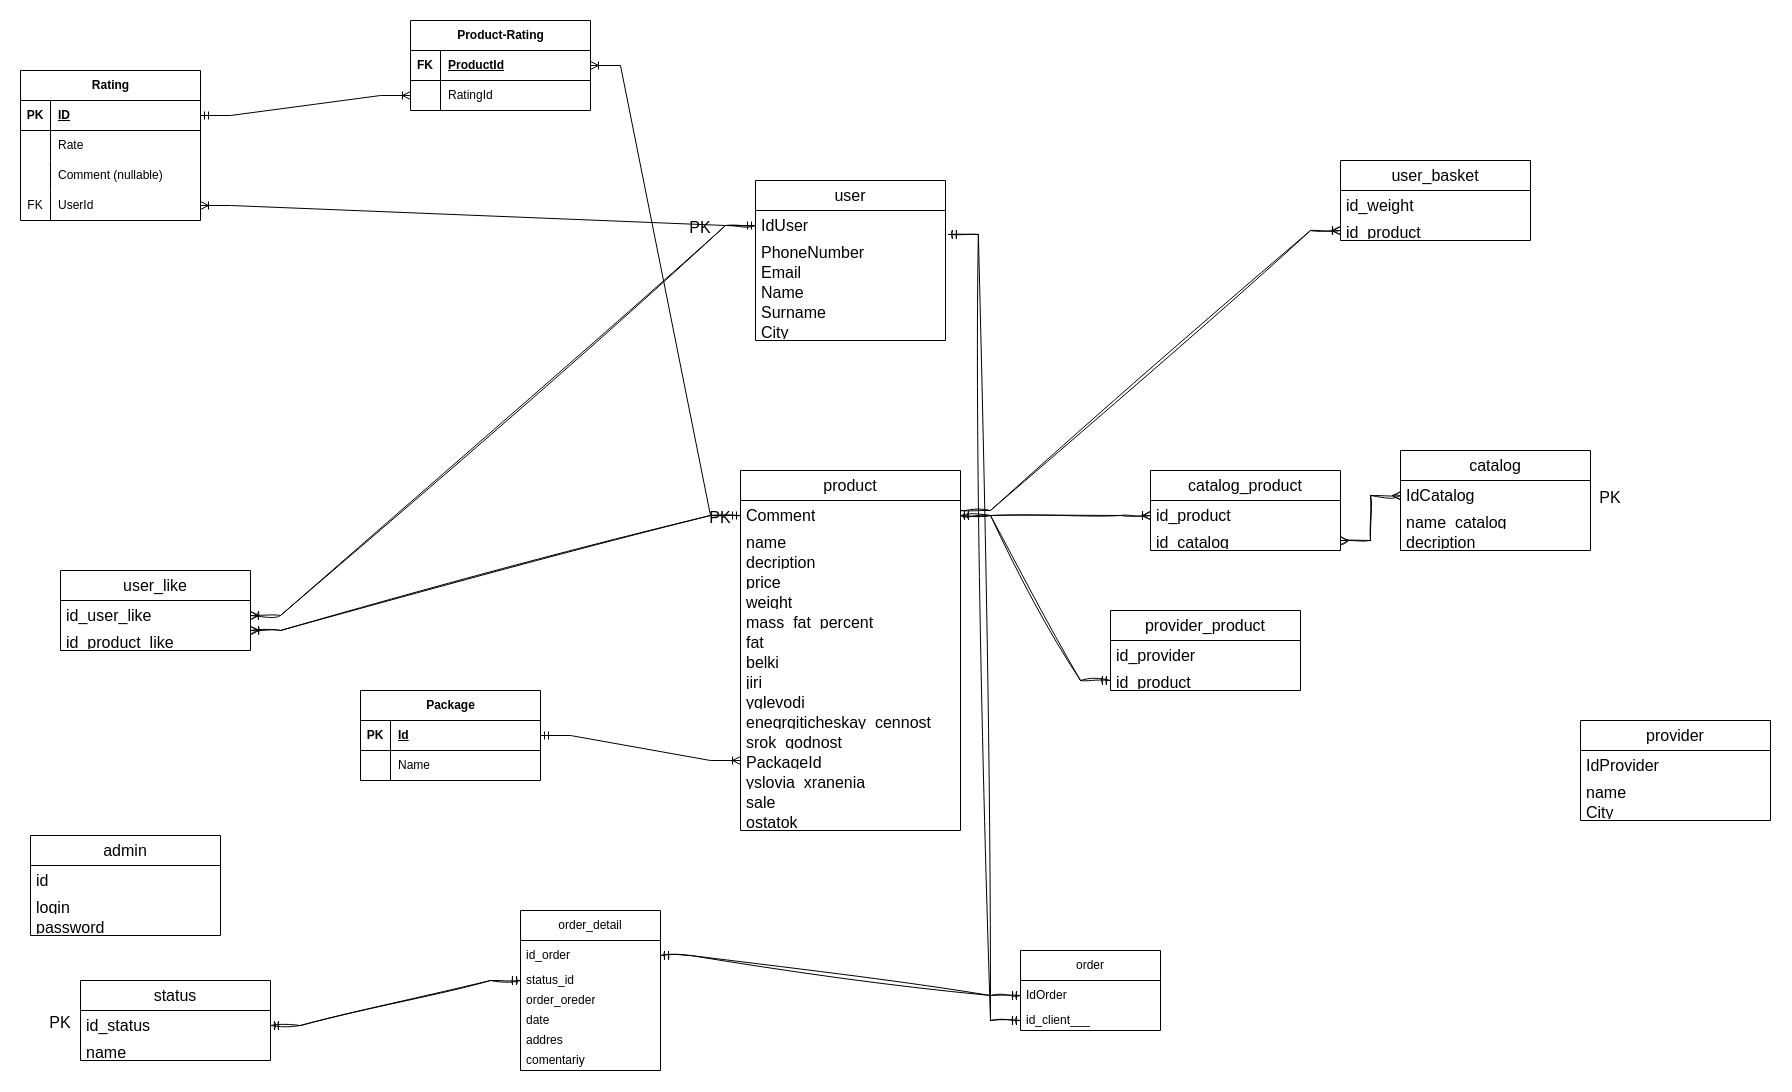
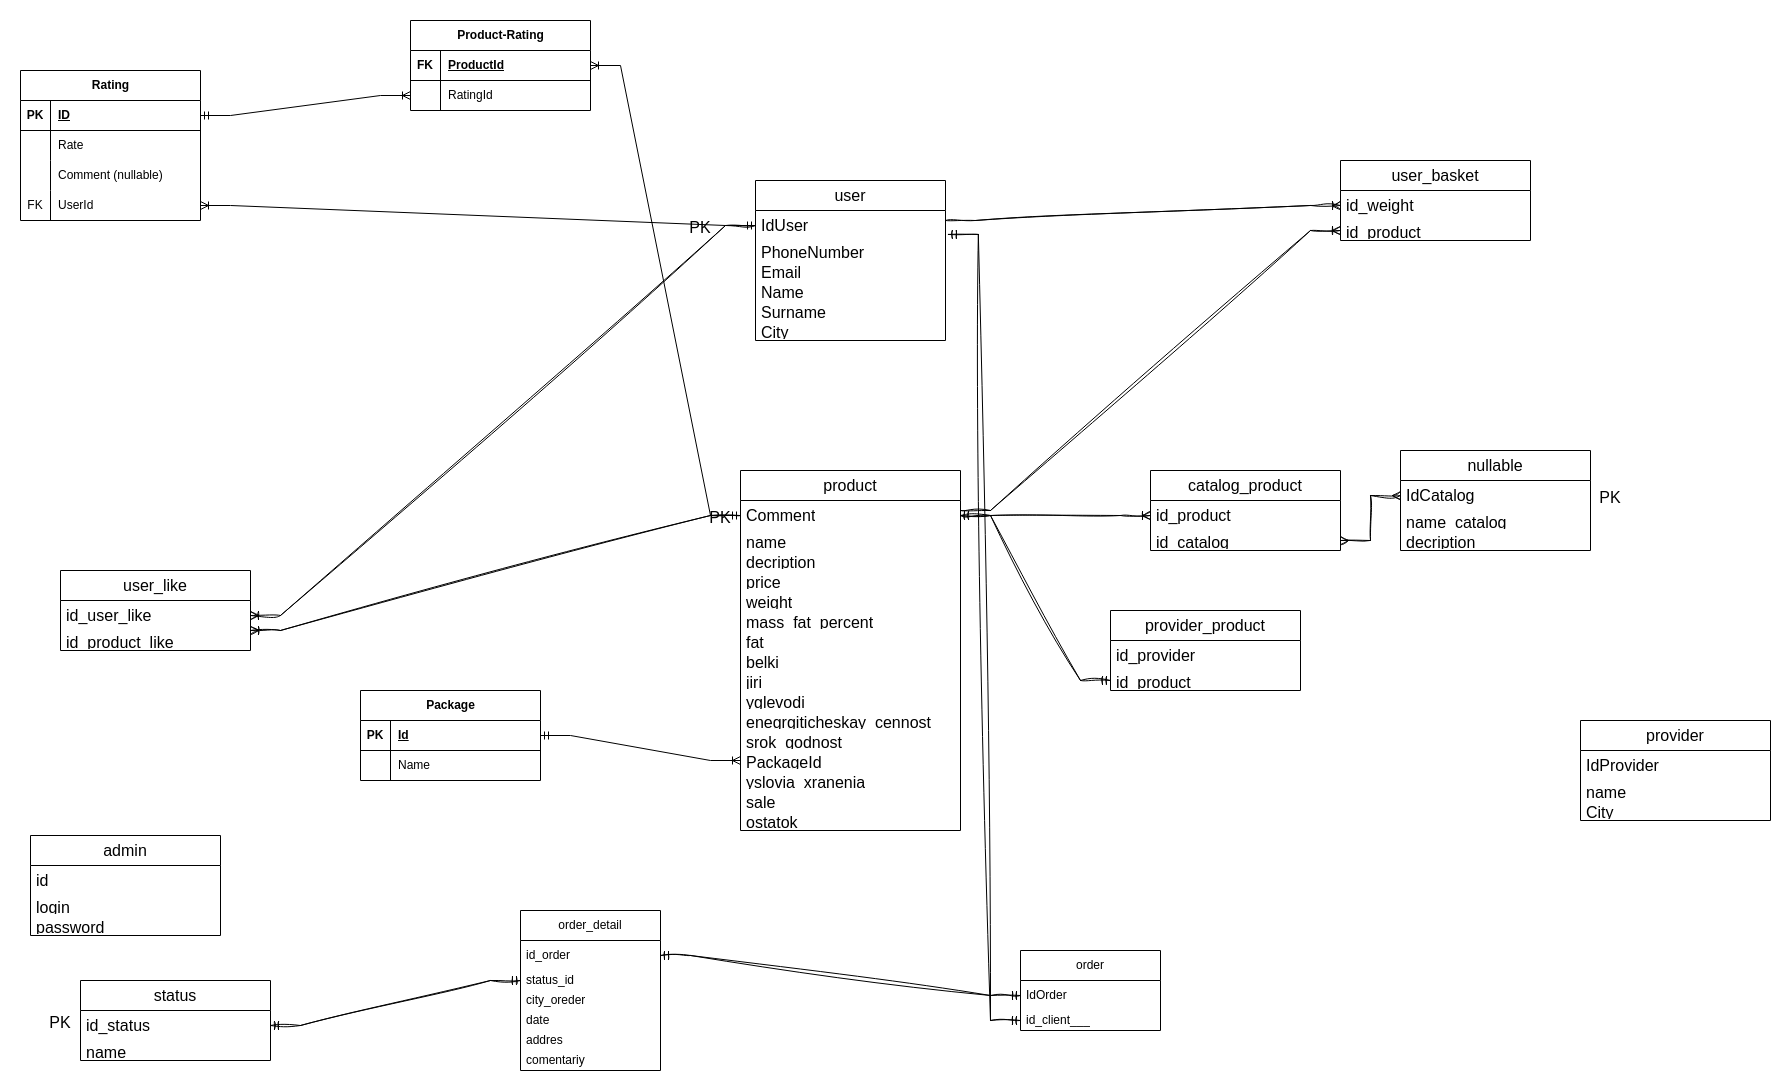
none -> (1143, 213)
(1496, 466) -> (1496, 466)
(567, 1001) -> (562, 1001)
